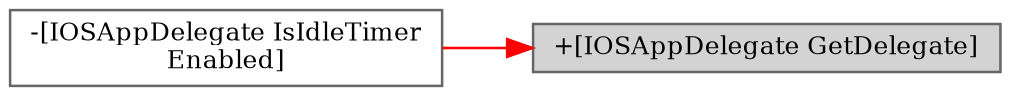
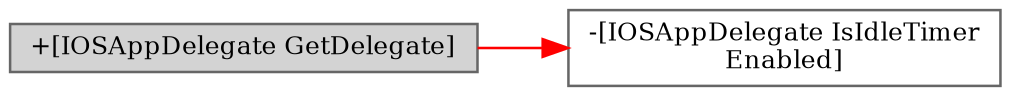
(475, 48) -> (510, 48)
